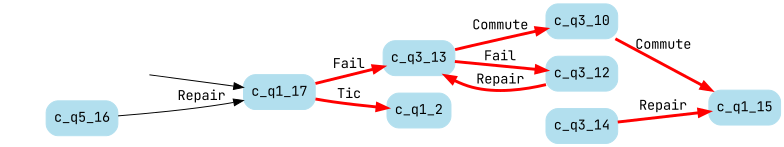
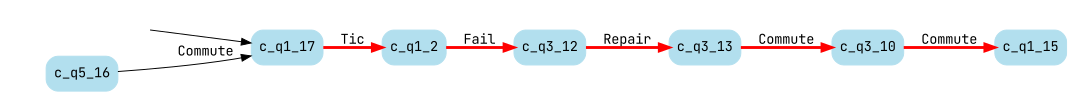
(495, 65) -> (475, 48)
(344, 76) -> none
(202, 96) -> (206, 52)
(582, 126) -> none
